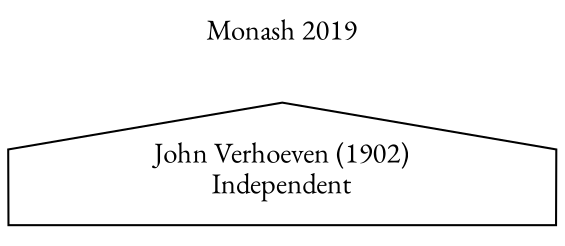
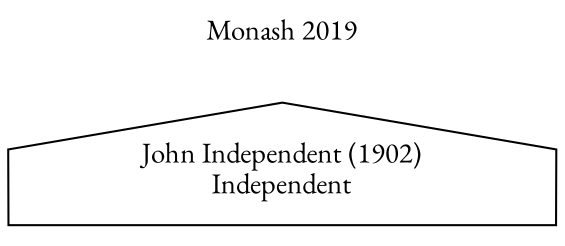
(282, 170) -> (282, 170)
